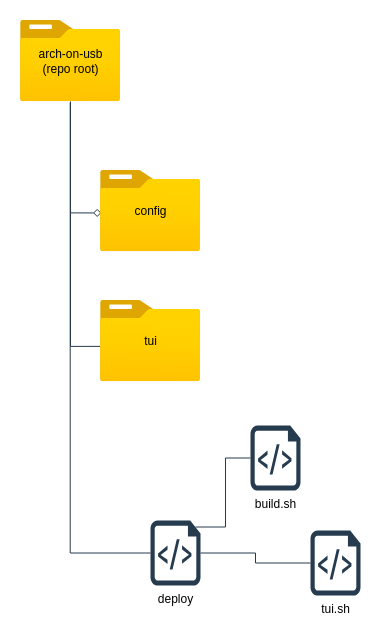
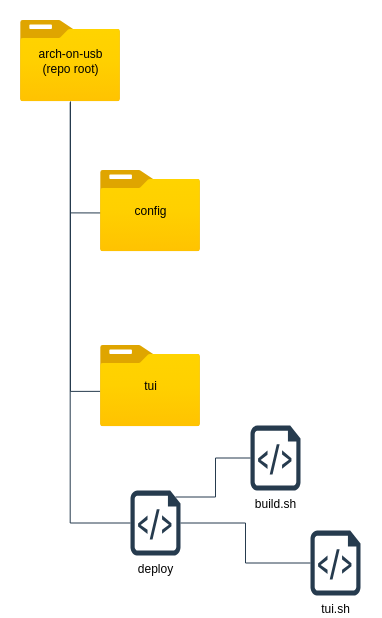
(93, 213) -> (97, 213)
(151, 341) -> (151, 386)
(176, 553) -> (156, 523)
